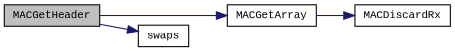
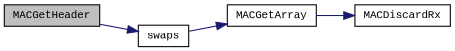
(158, 16) -> (203, 29)
